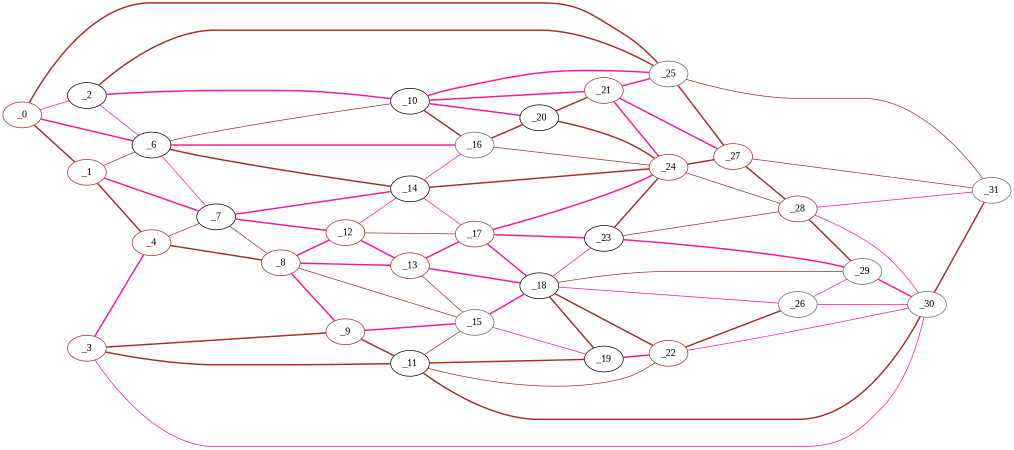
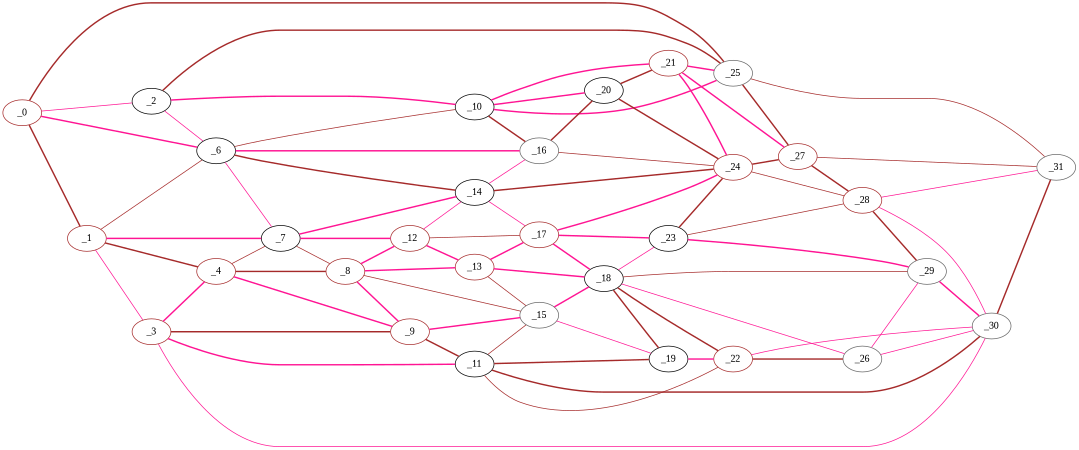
none -> (119, 285)
none -> (313, 302)
(248, 365) -> (310, 365)
